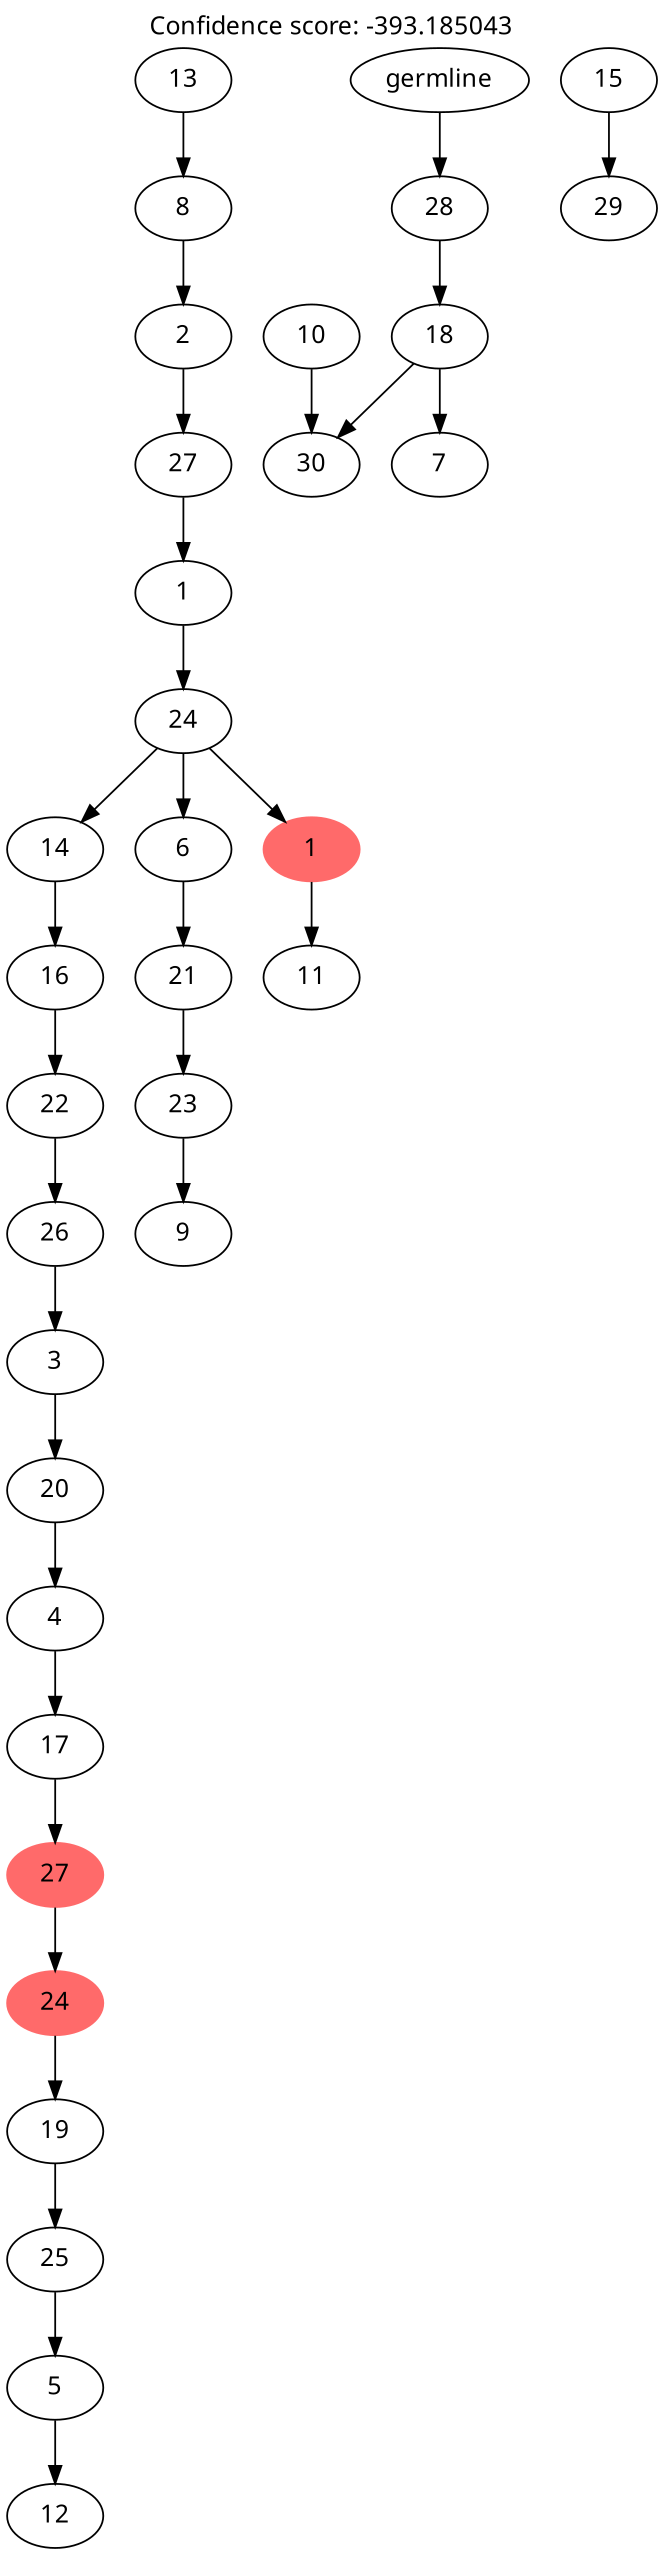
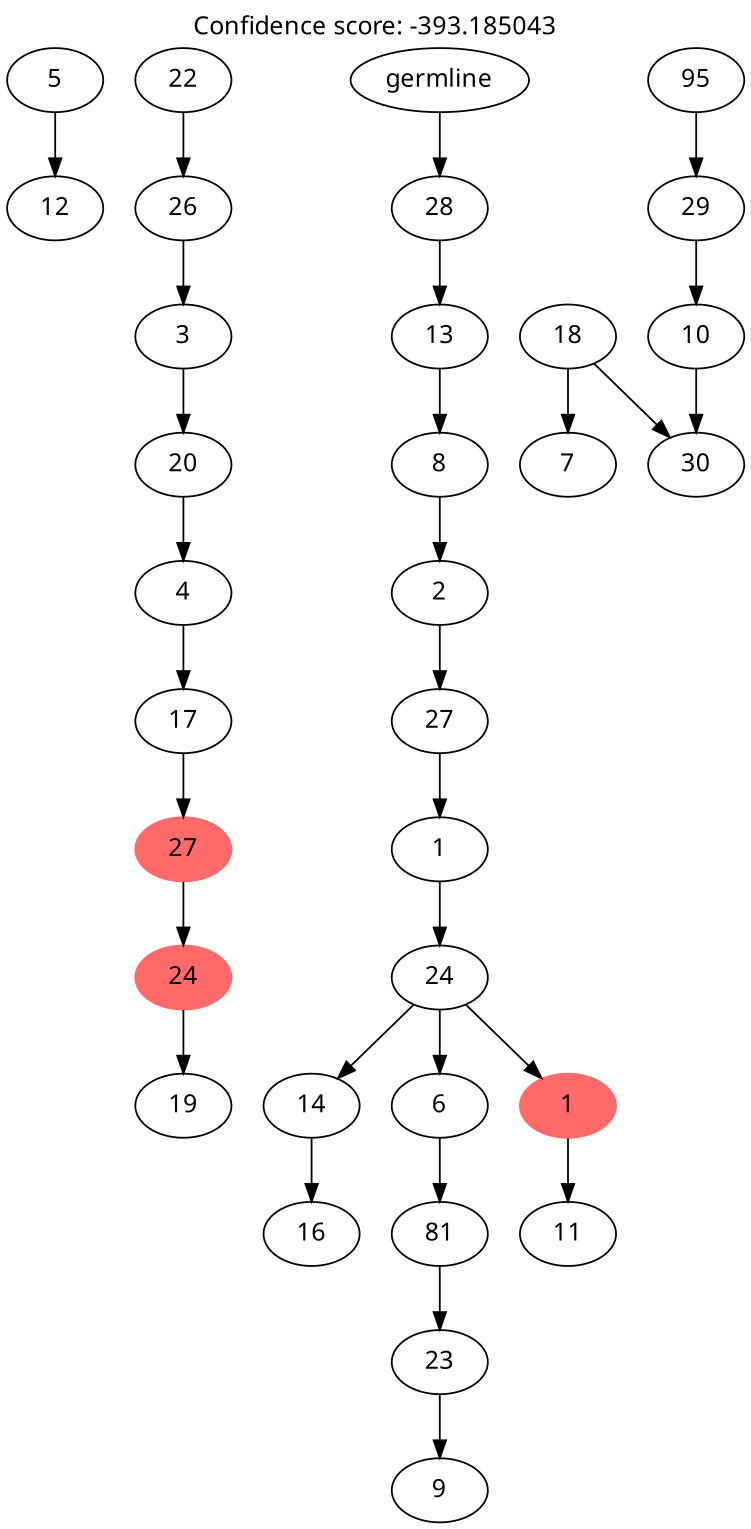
(609, 80) -> (696, 80)
(440, 264) -> (440, 264)
none -> (696, 264)
(183, 978) -> (440, 1234)
(55, 1033) -> none
(55, 2260) -> none
